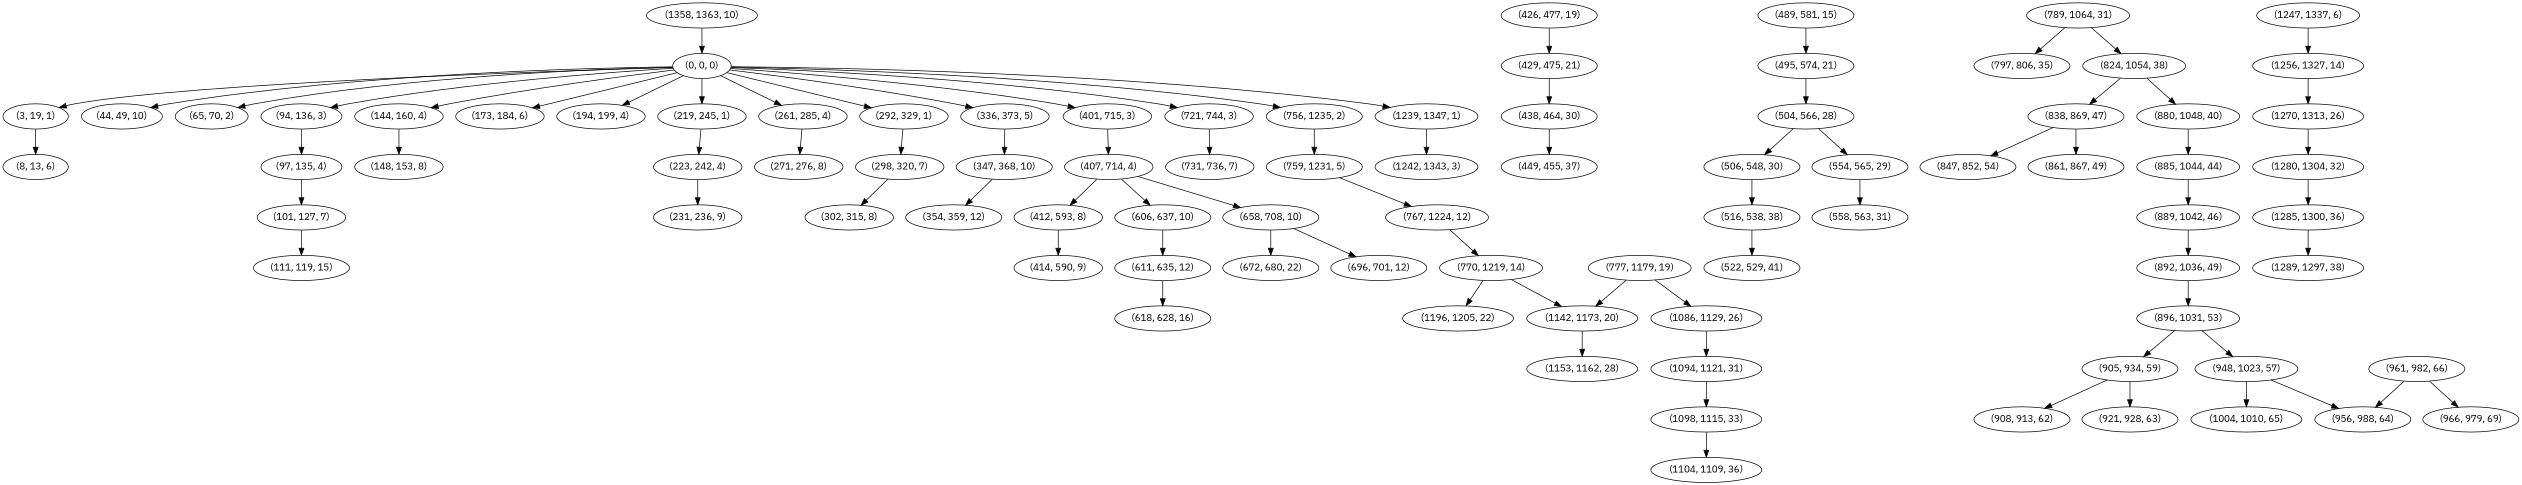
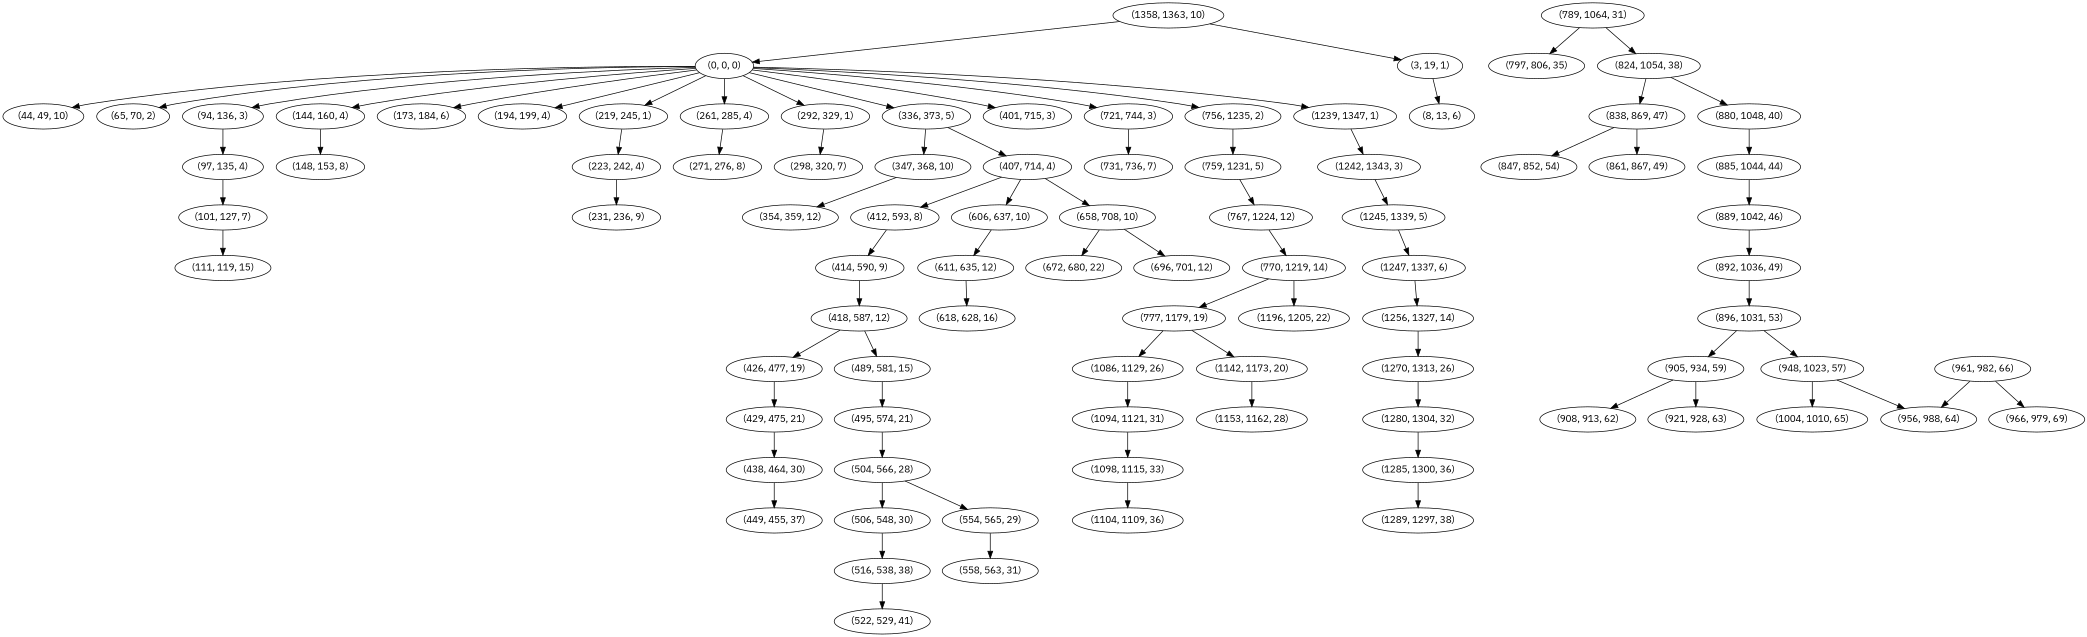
(293, 84) -> (1302, 41)
(1108, 138) -> (974, 140)
(849, 217) -> none
none -> (1394, 217)
(1533, 291) -> (1237, 292)
none -> (859, 318)
